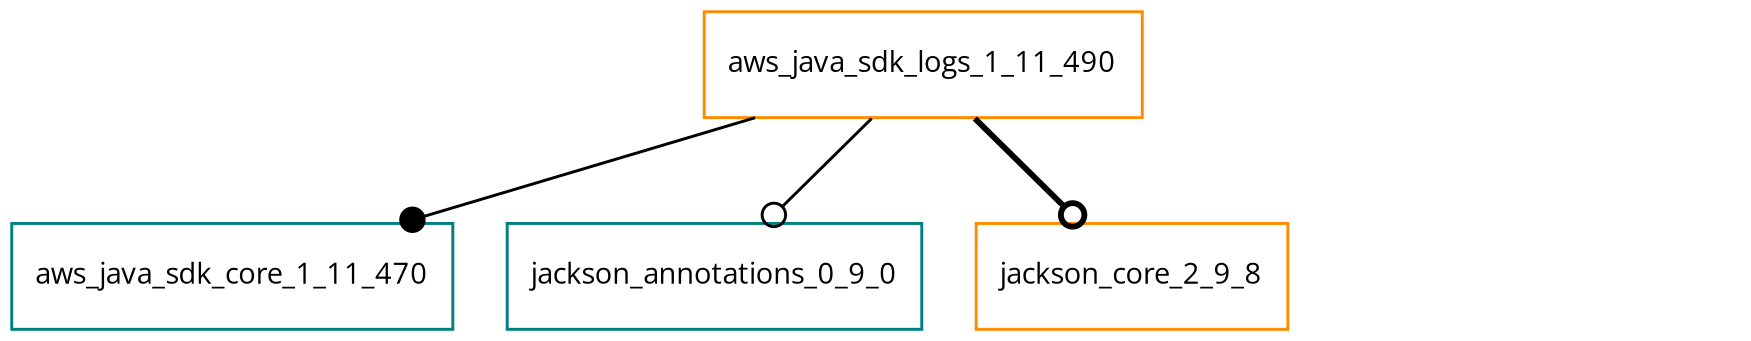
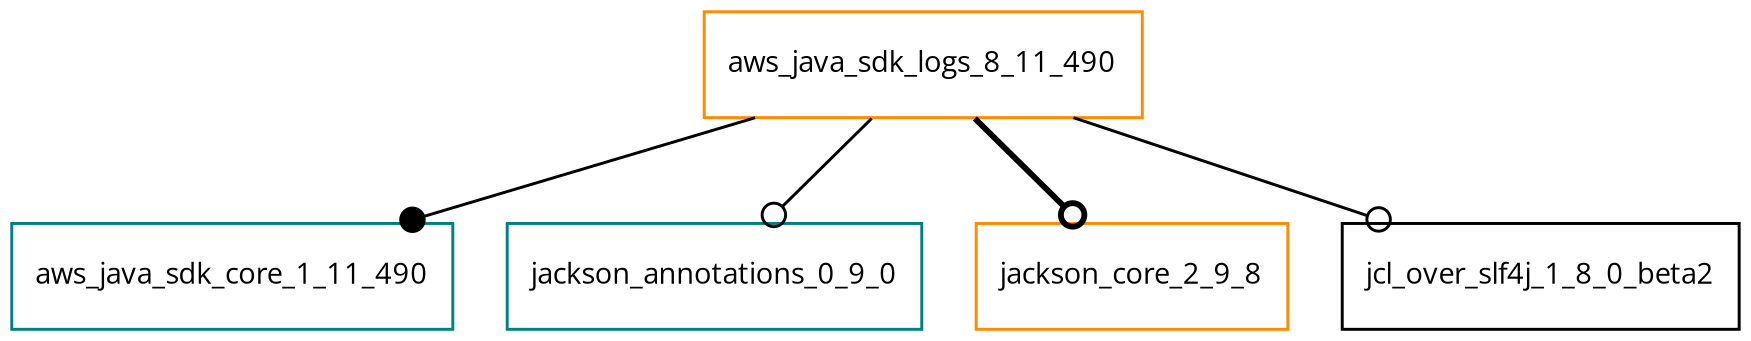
(923, 65) -> (923, 65)
(232, 276) -> (232, 276)
none -> (1541, 276)
